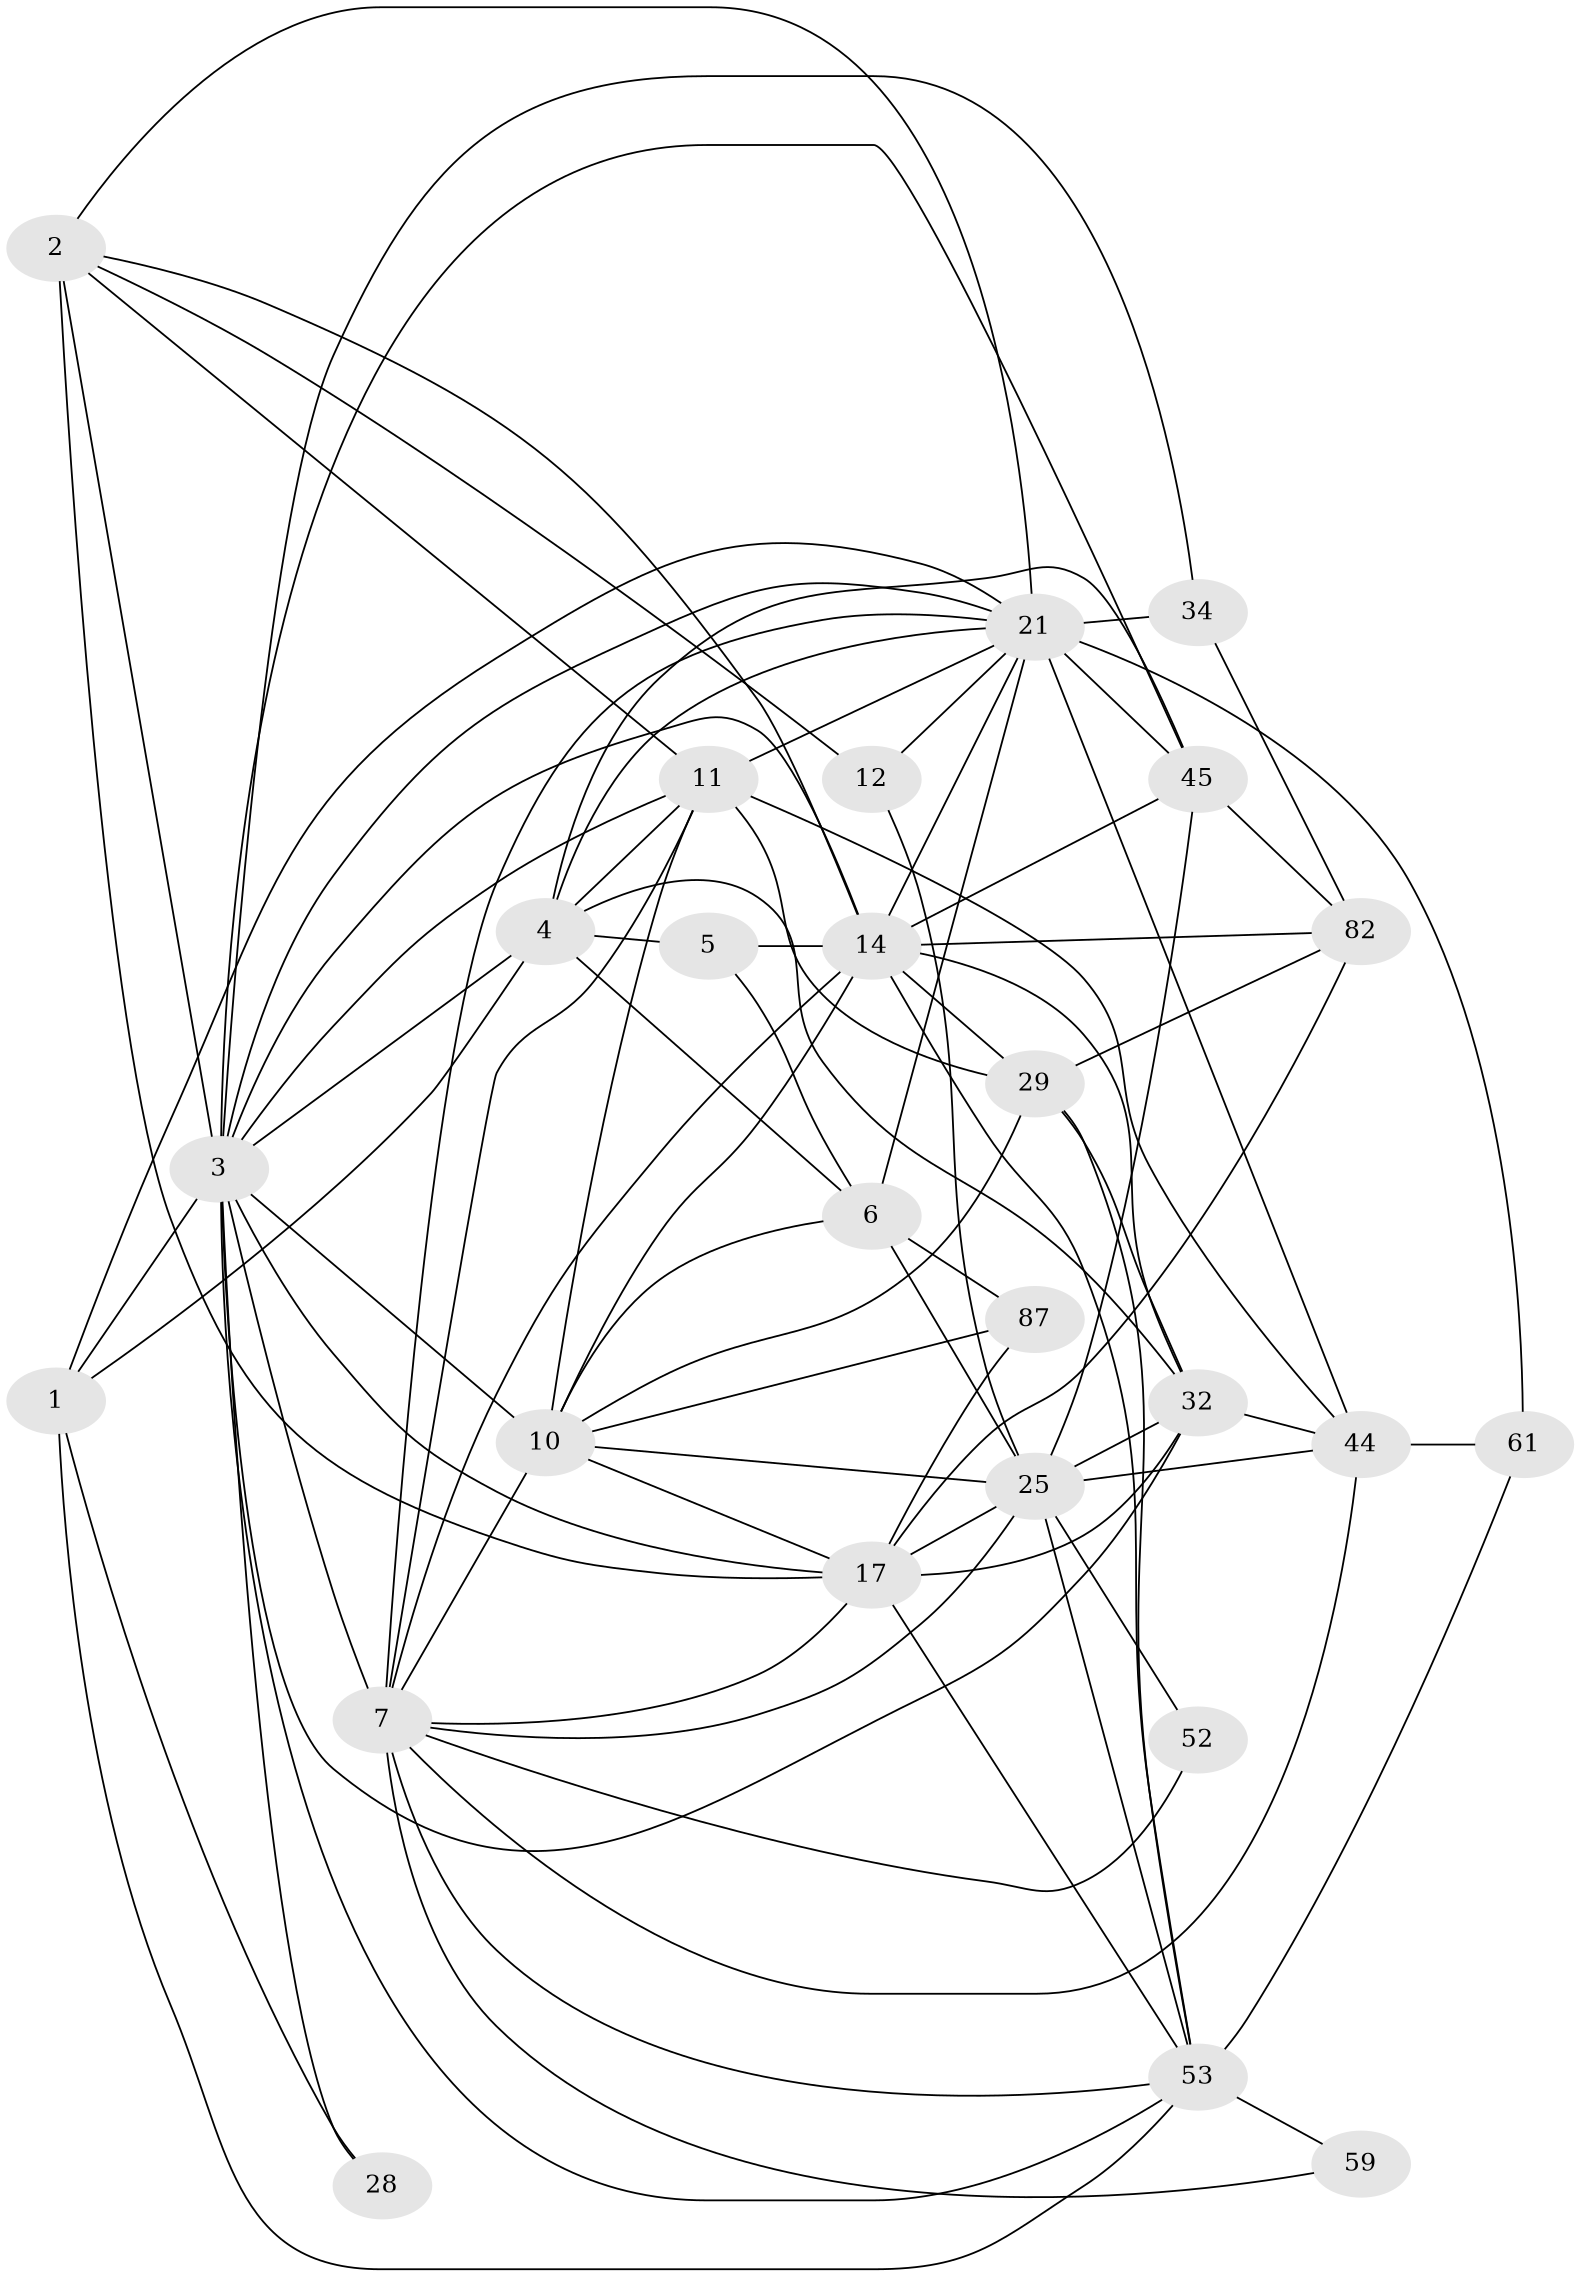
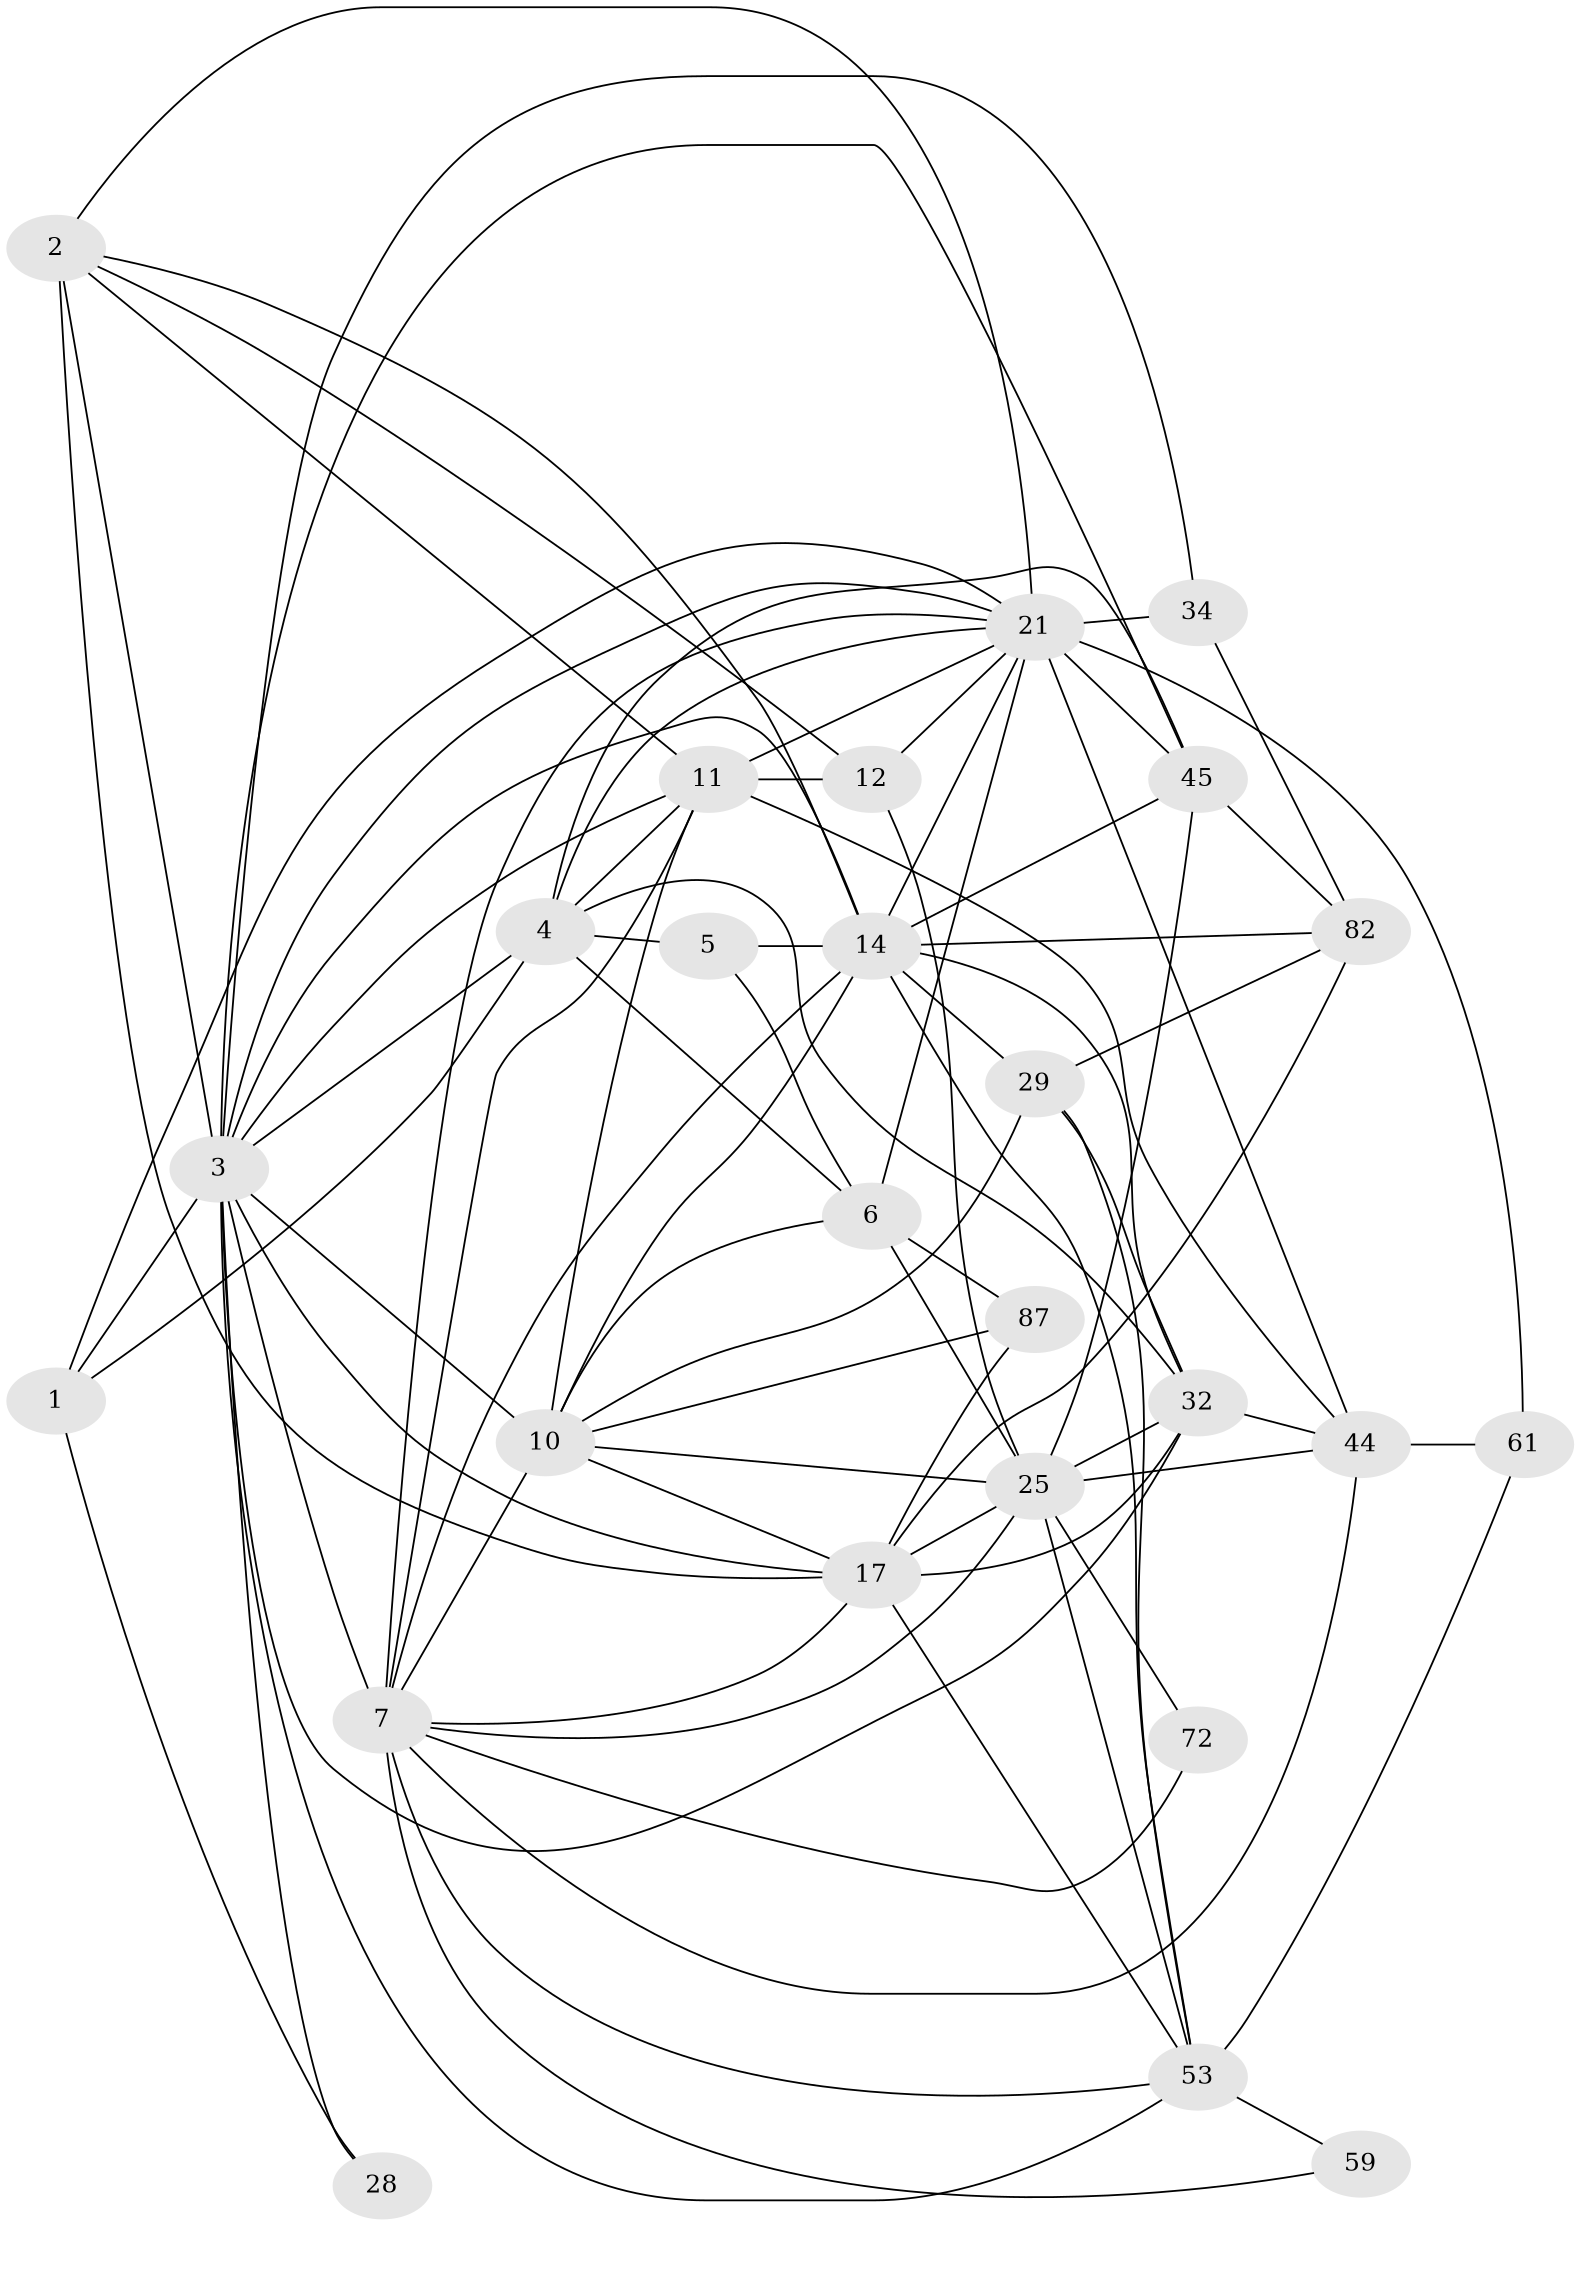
(851, 1018) -> (782, 779)
(1198, 1740) -> (1198, 1740)
(328, 2262) -> none
